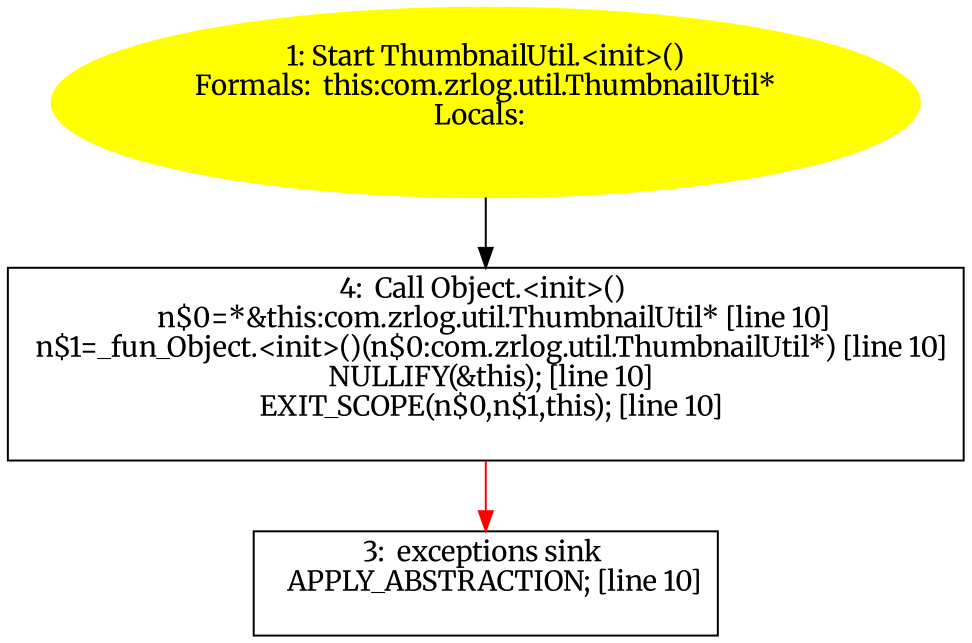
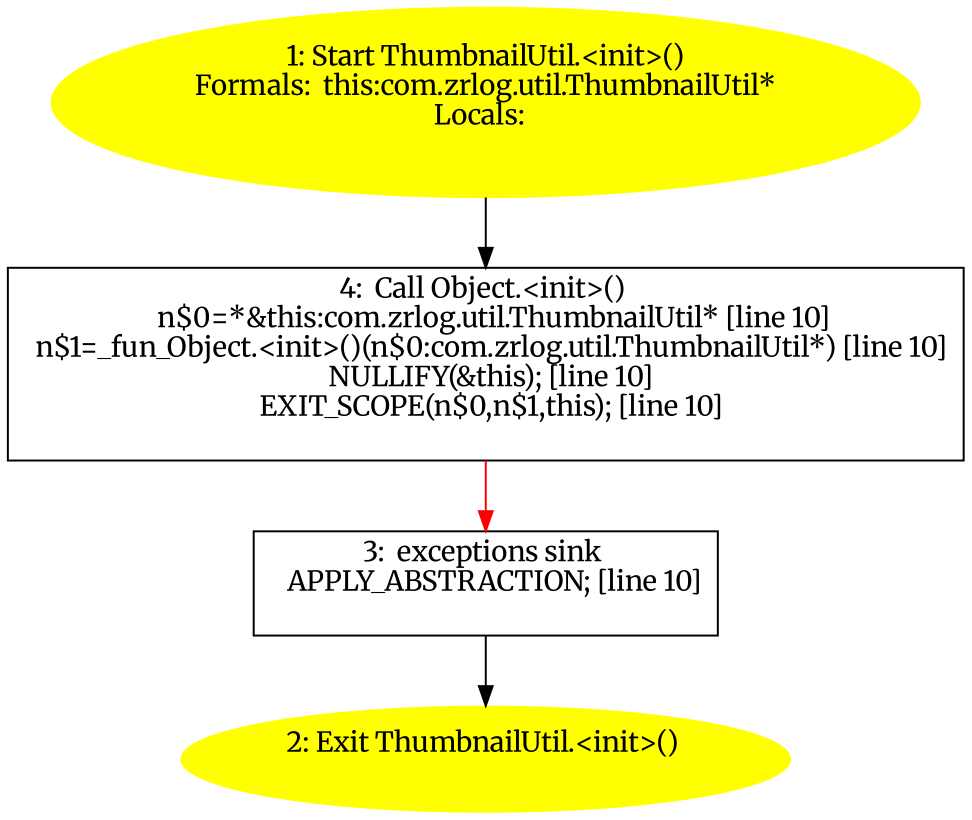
none -> (486, 759)
